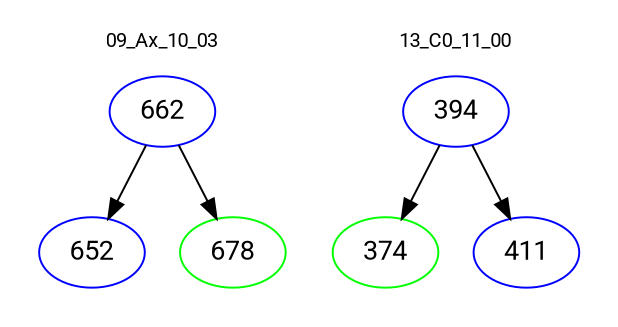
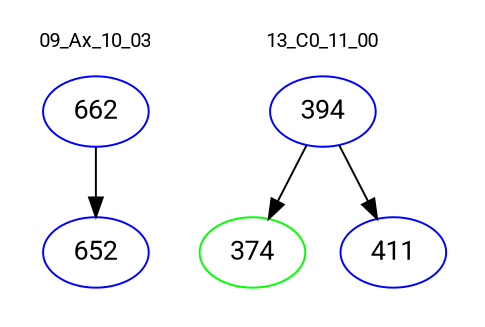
(233, 252) -> none
